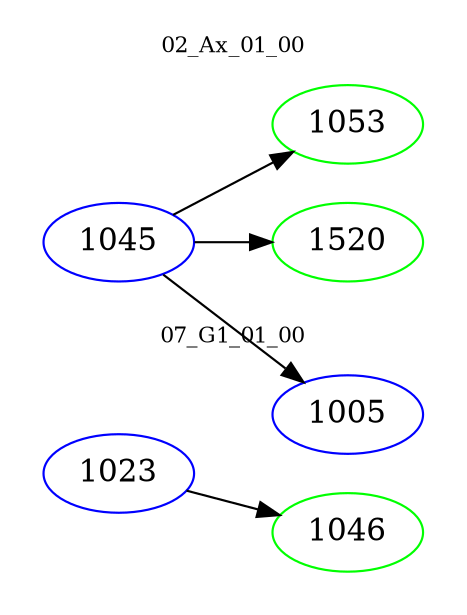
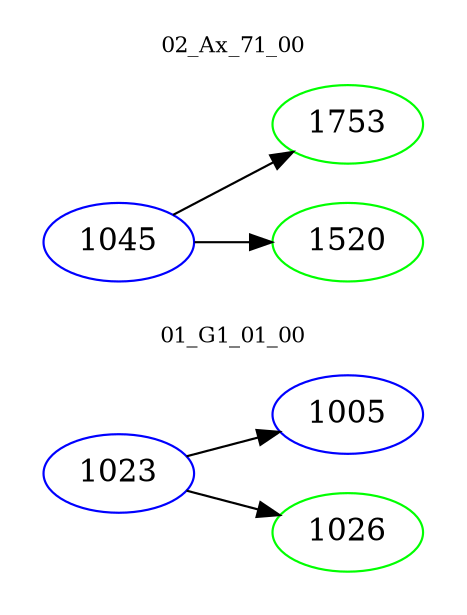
(233, 47) -> (233, 47)
(348, 124) -> (348, 124)
(237, 331) -> (222, 447)
(233, 337) -> (233, 337)
(348, 532) -> (348, 532)
